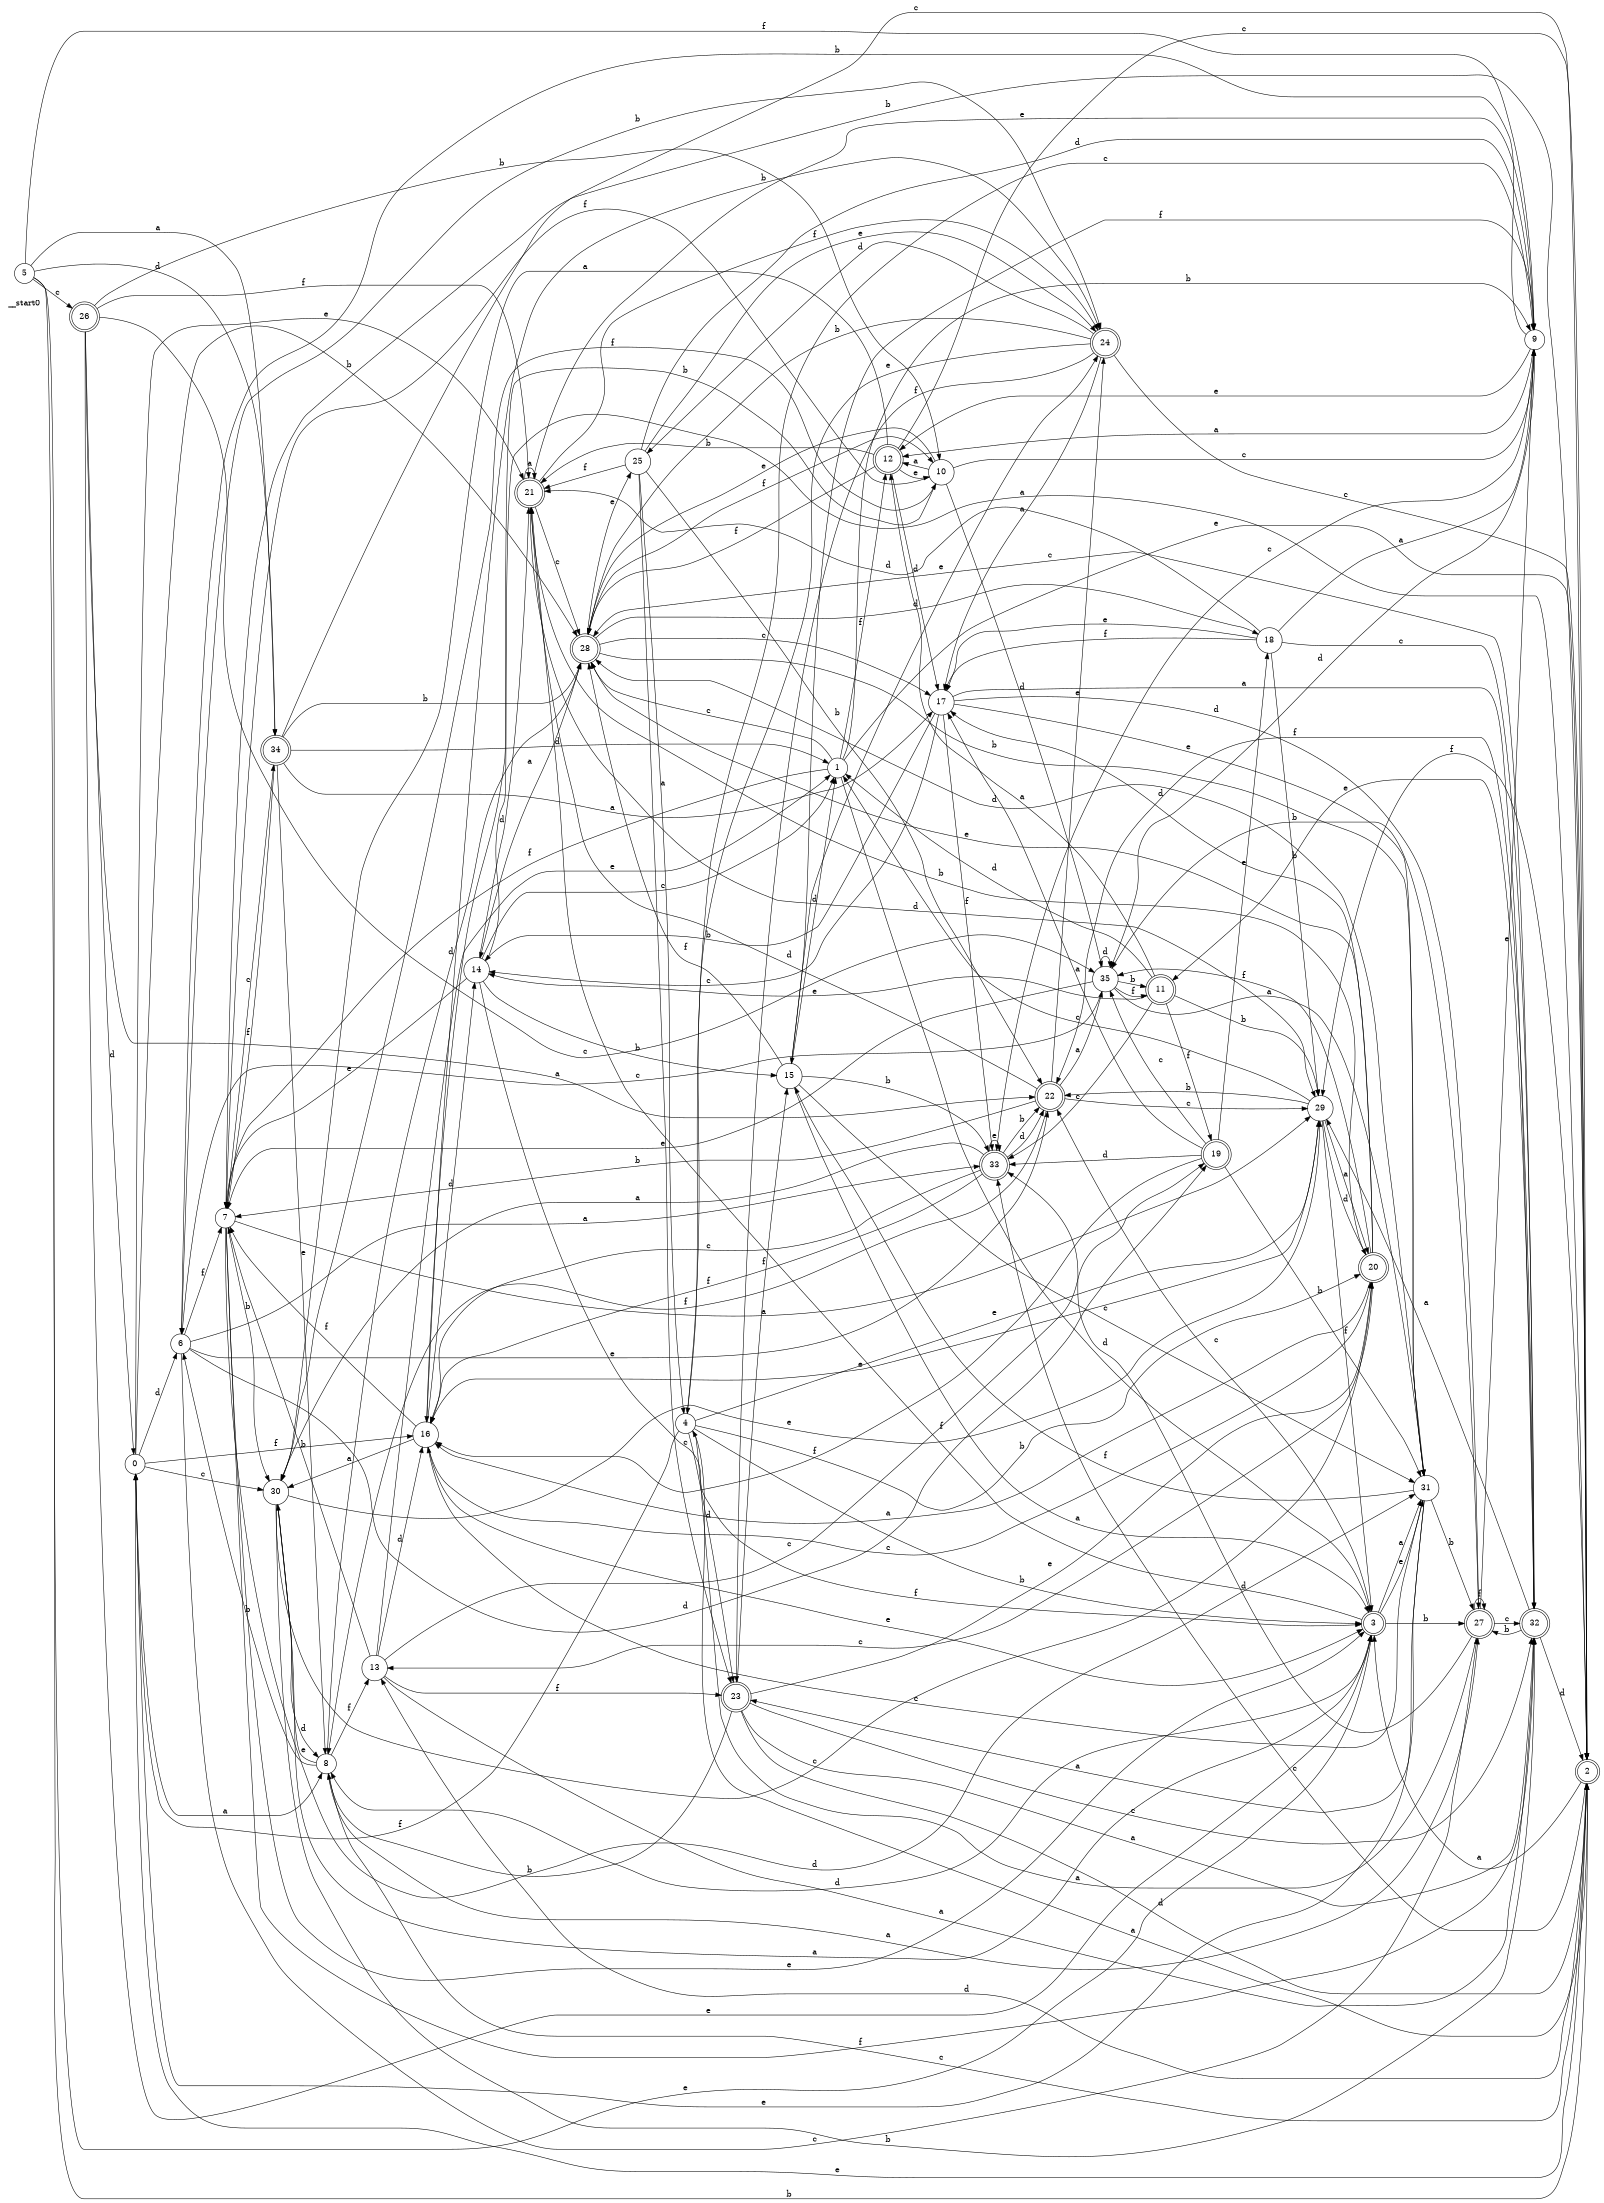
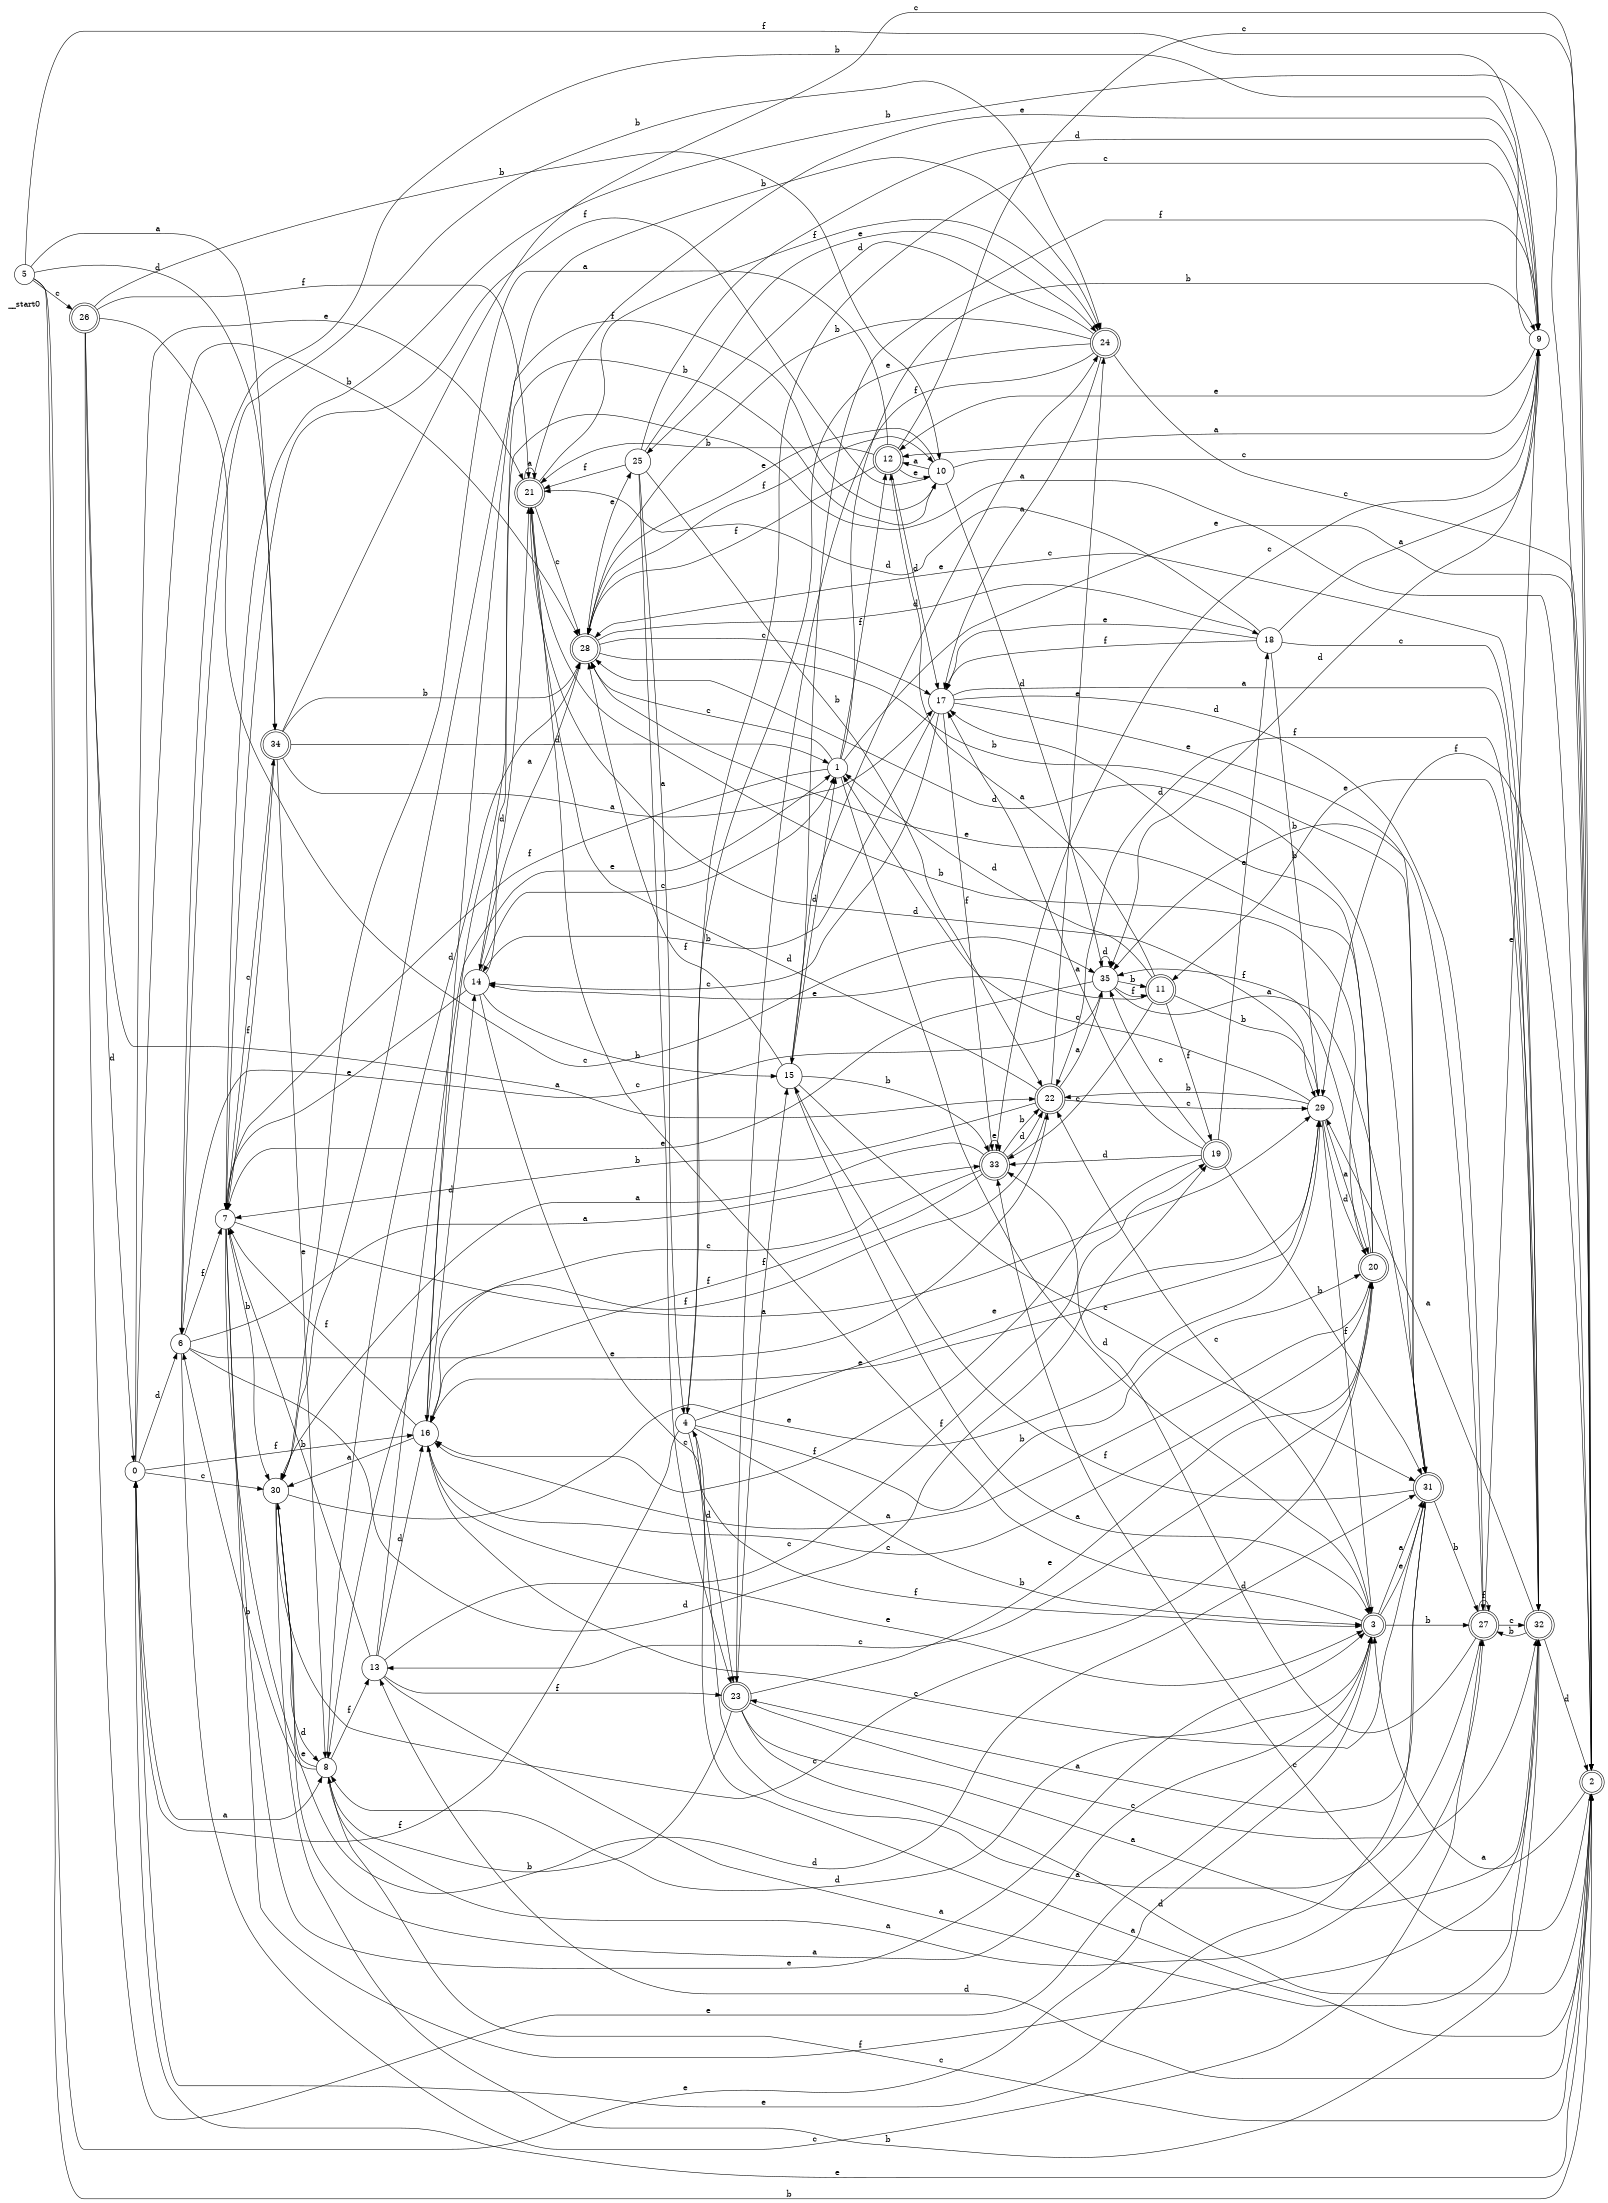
(1426, 1488) -> (1428, 1488)
